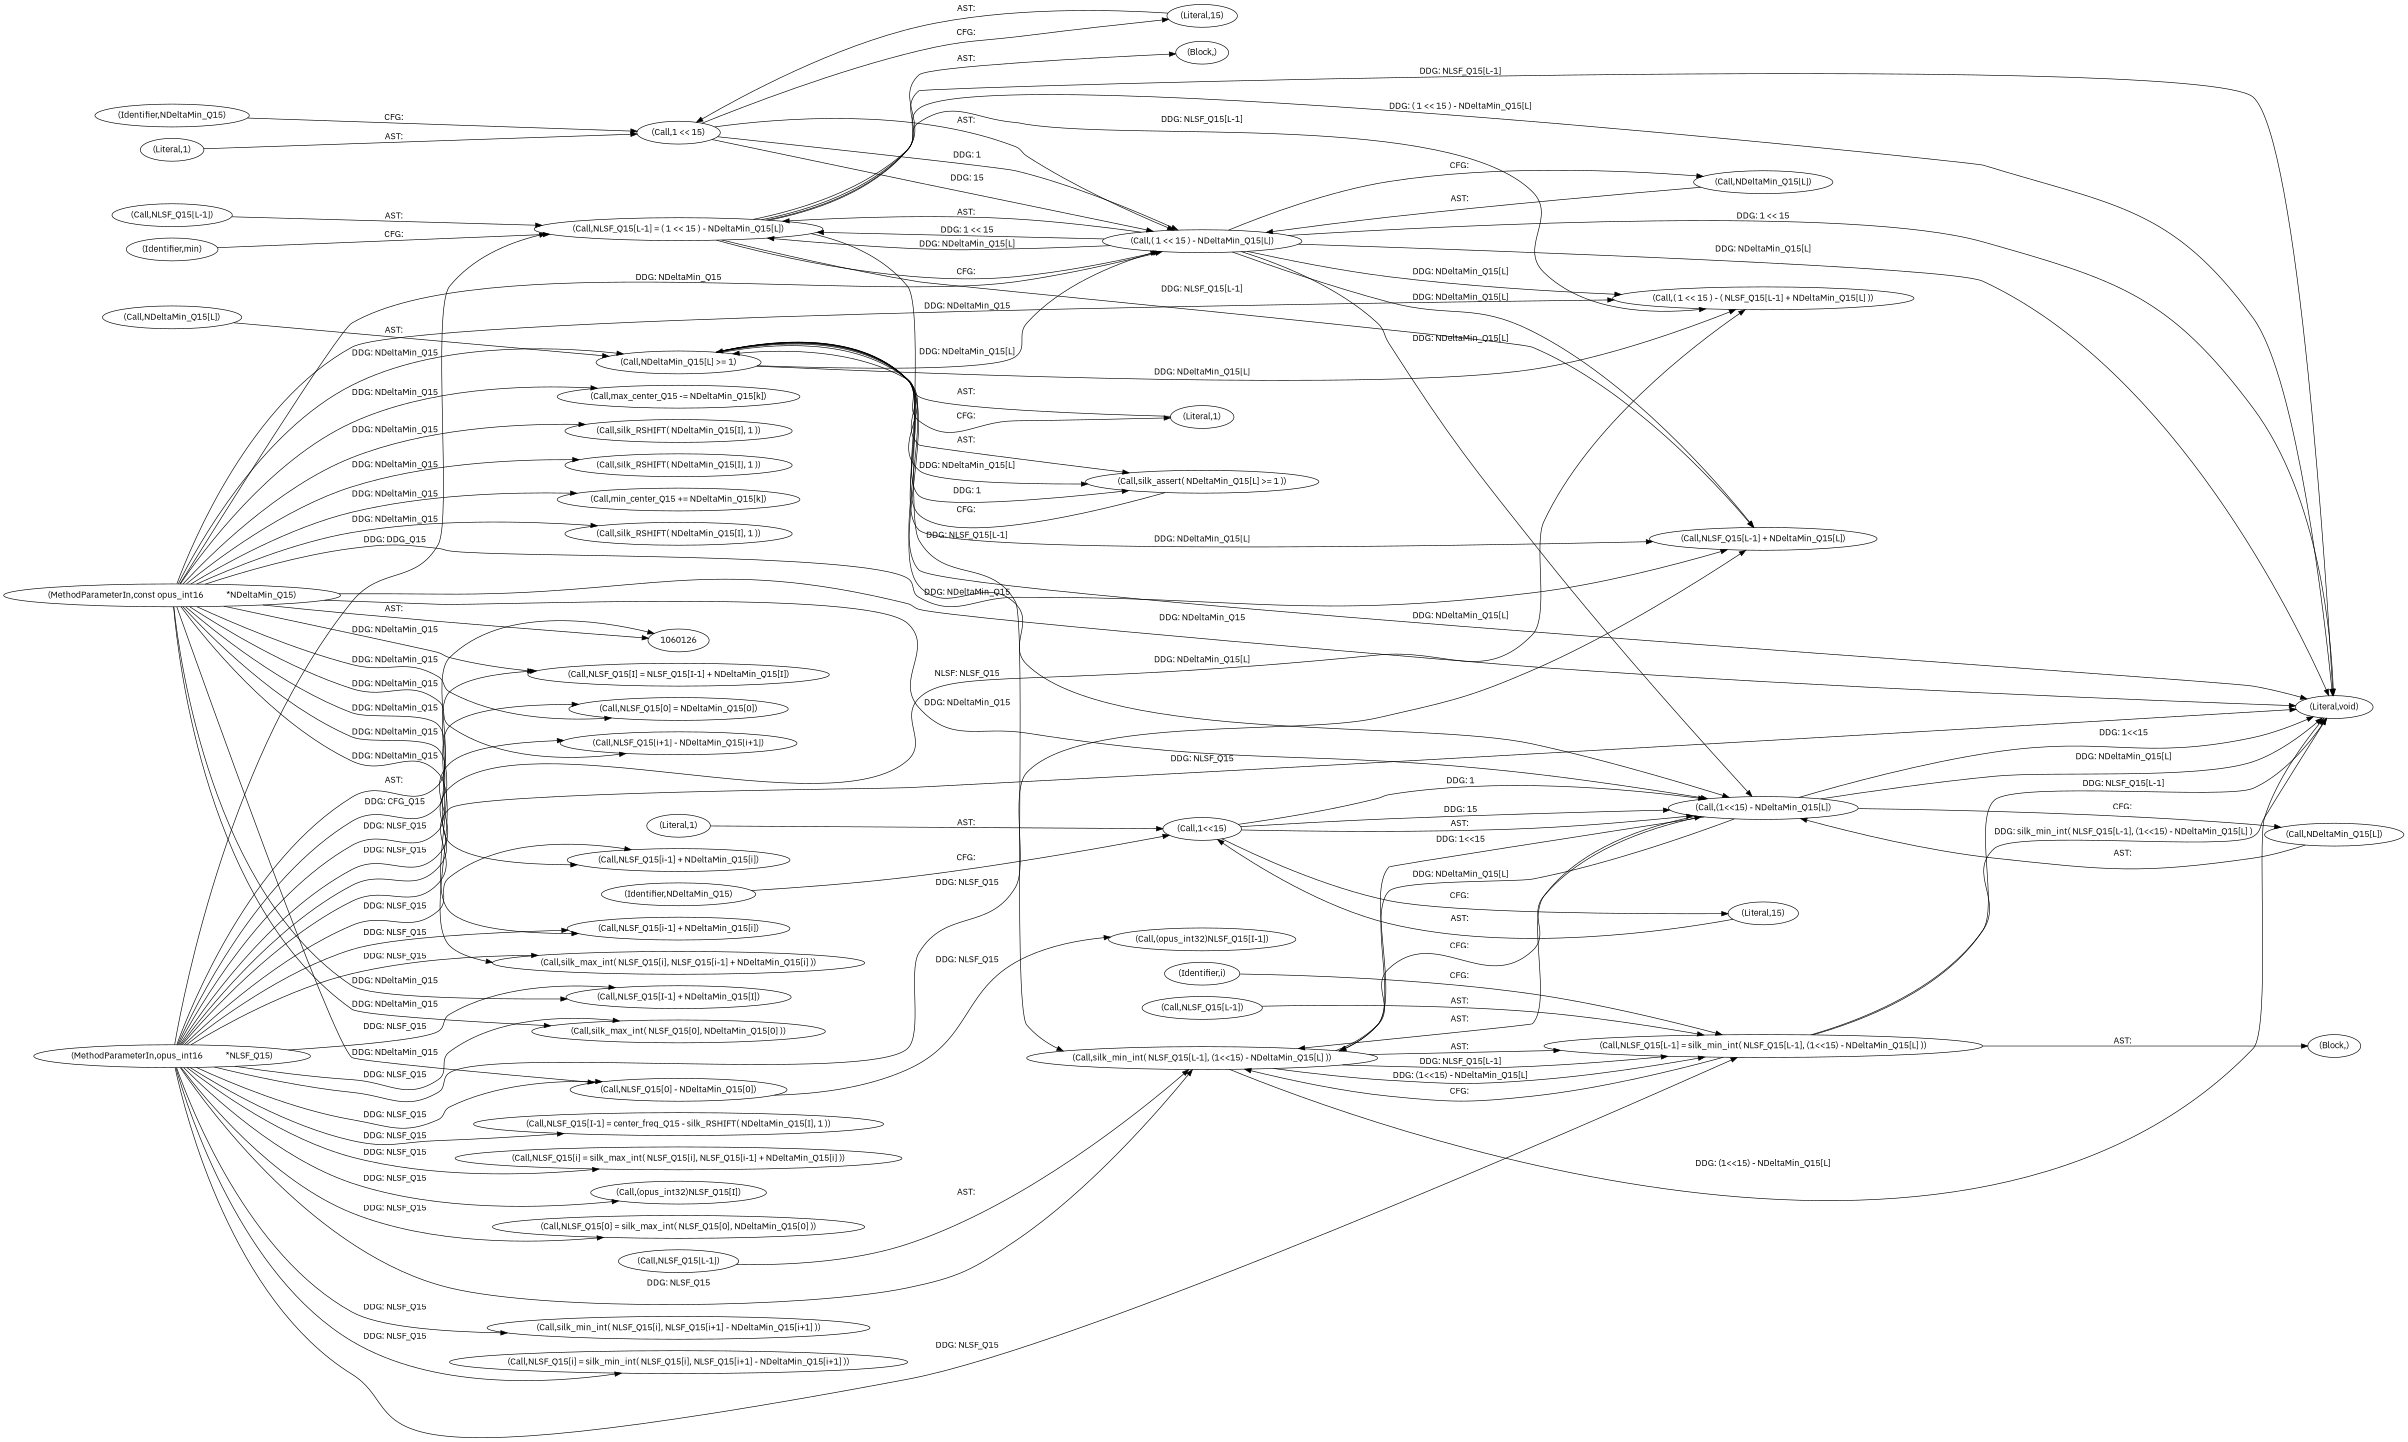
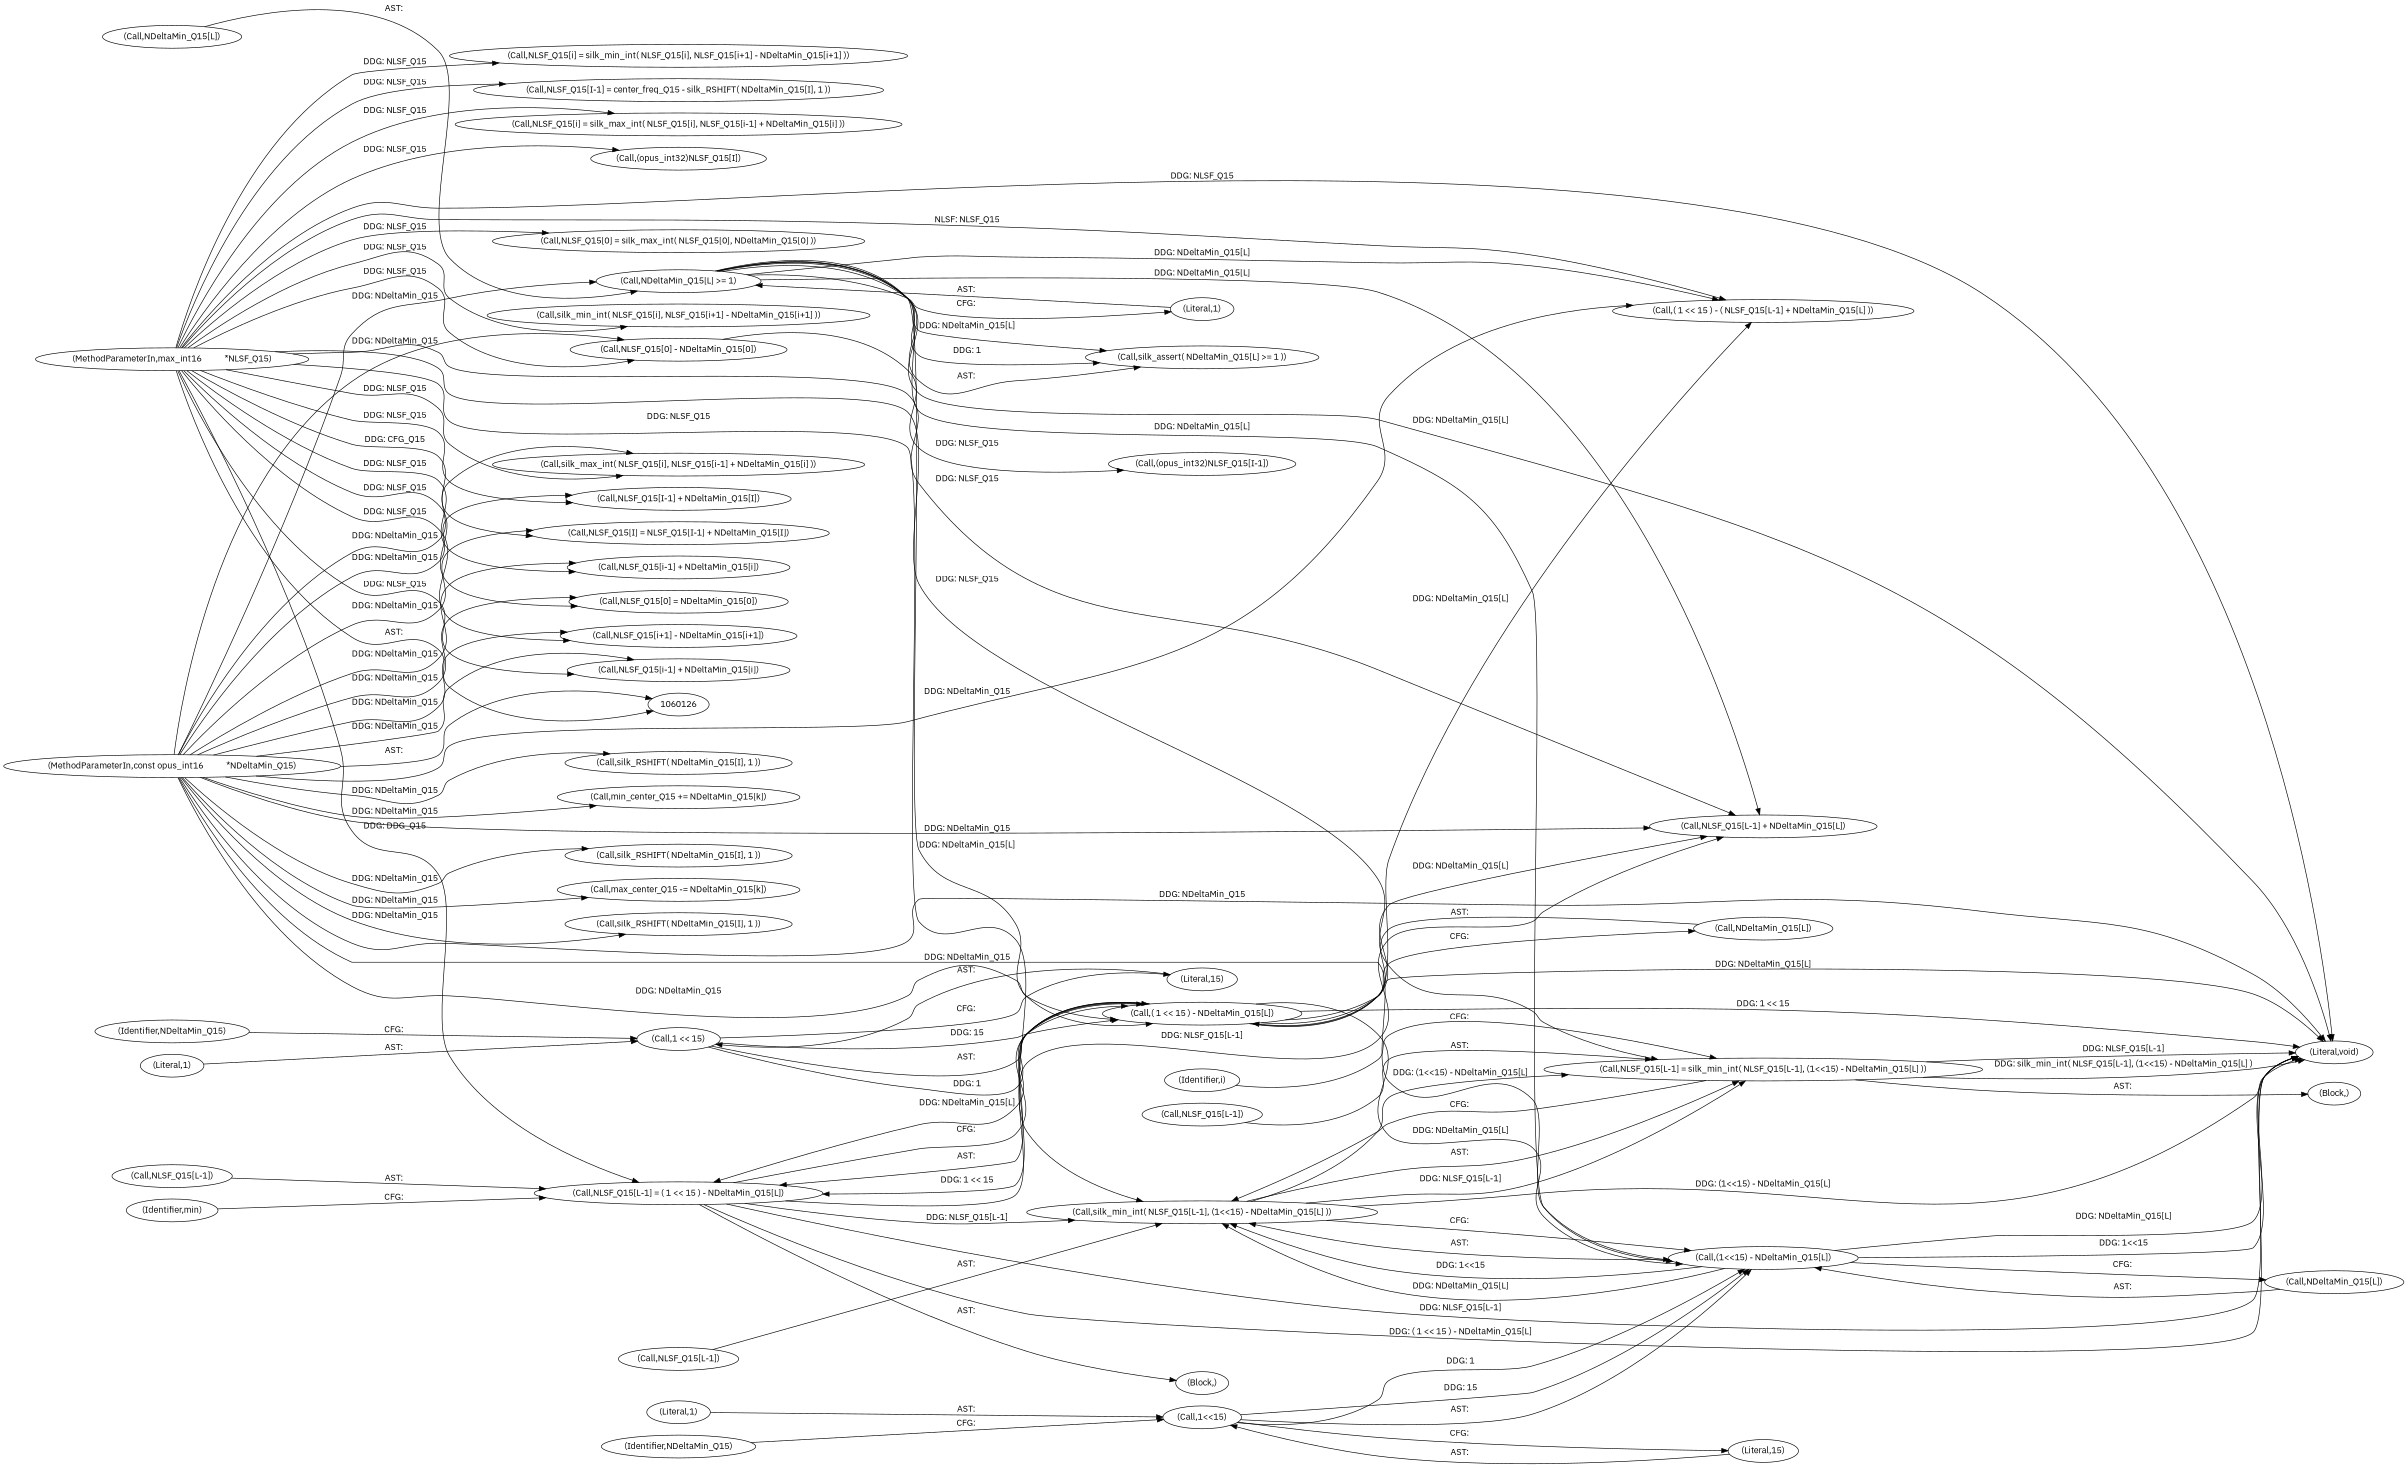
(1253, 133) -> none
(922, 516) -> none
(679, 1031) -> none
(172, 1056) -> (172, 359)
